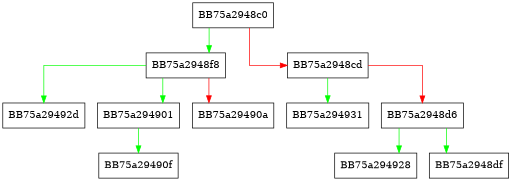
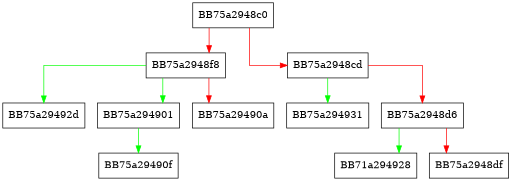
(209, 37) -> (209, 37)
(446, 137) -> (446, 137)
(376, 166) -> (376, 166)
